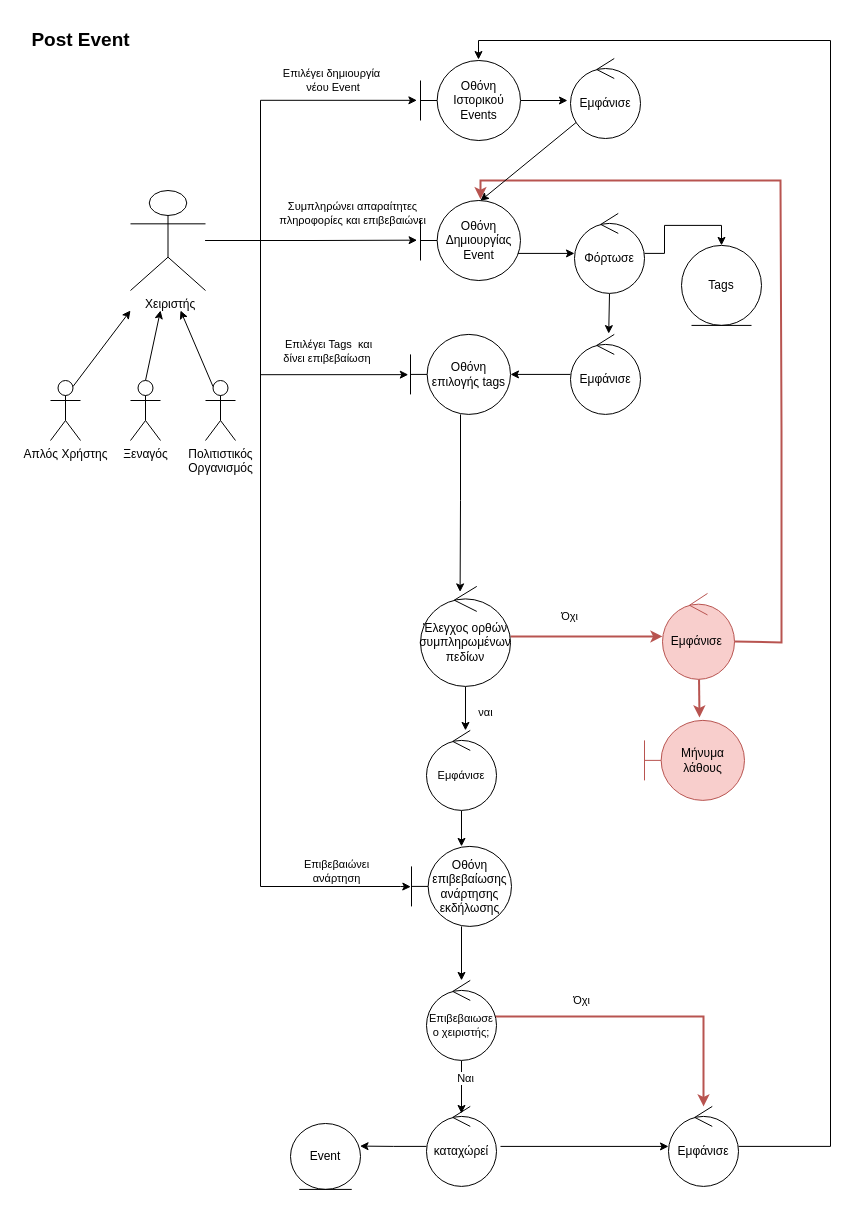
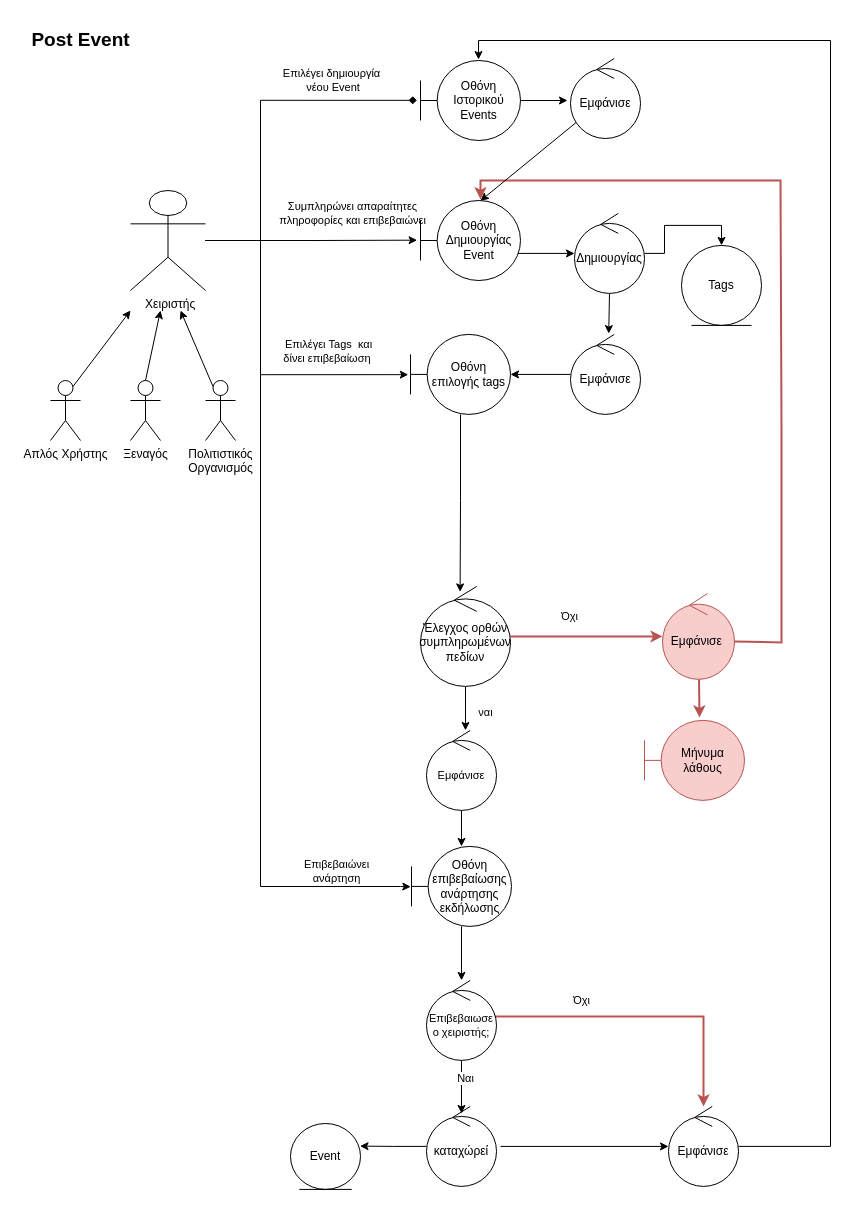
(409, 100) -> (408, 100)
(610, 259) -> (610, 259)
